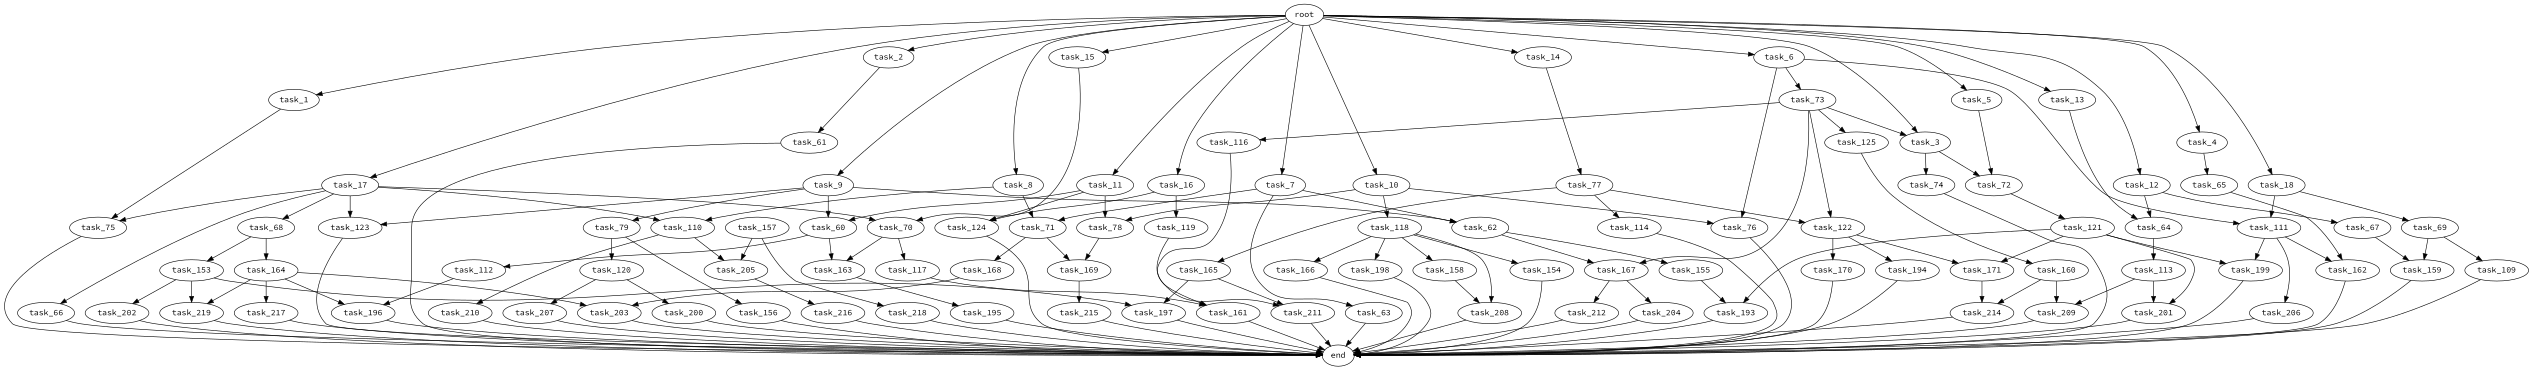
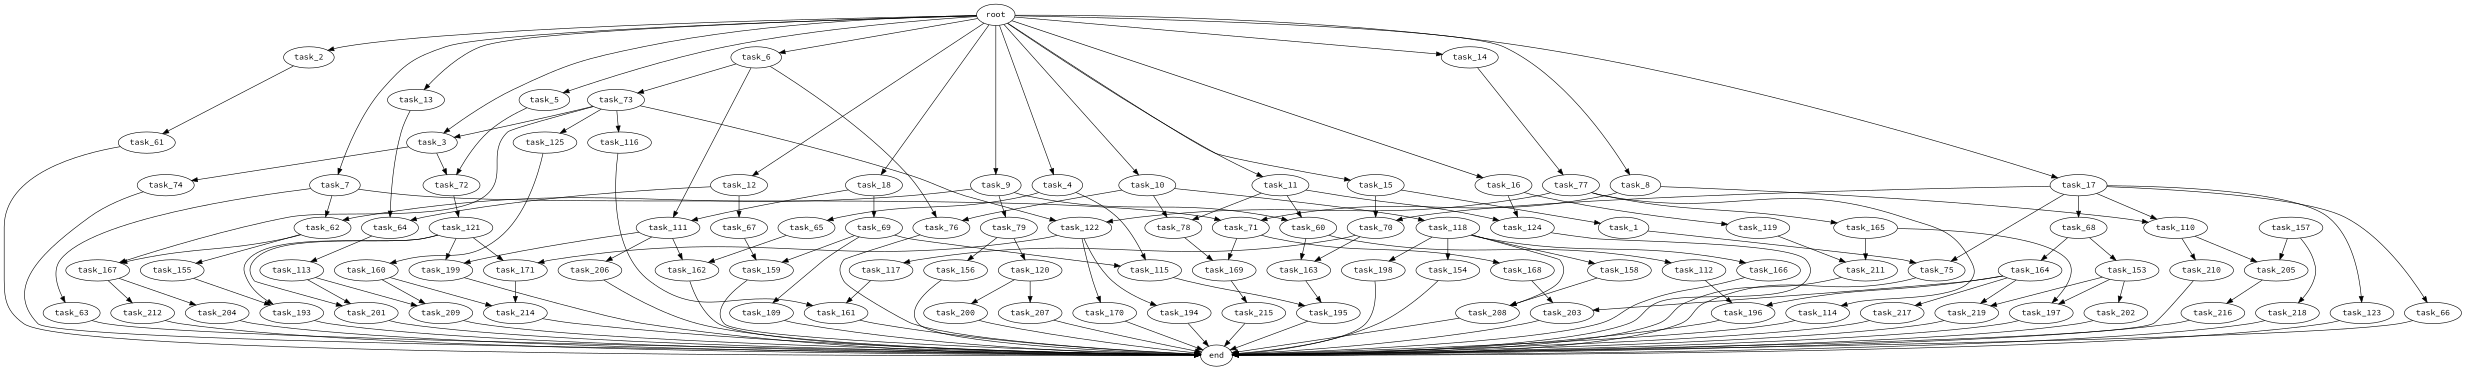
(802, 31) -> (1522, 210)
(606, 205) -> none
none -> (1150, 270)
